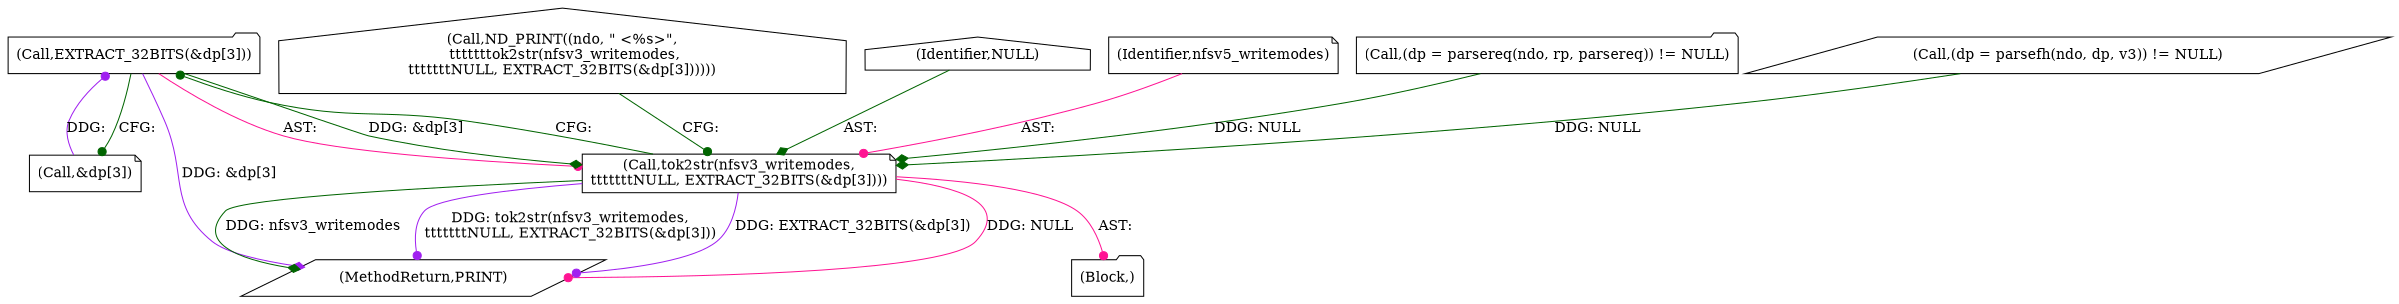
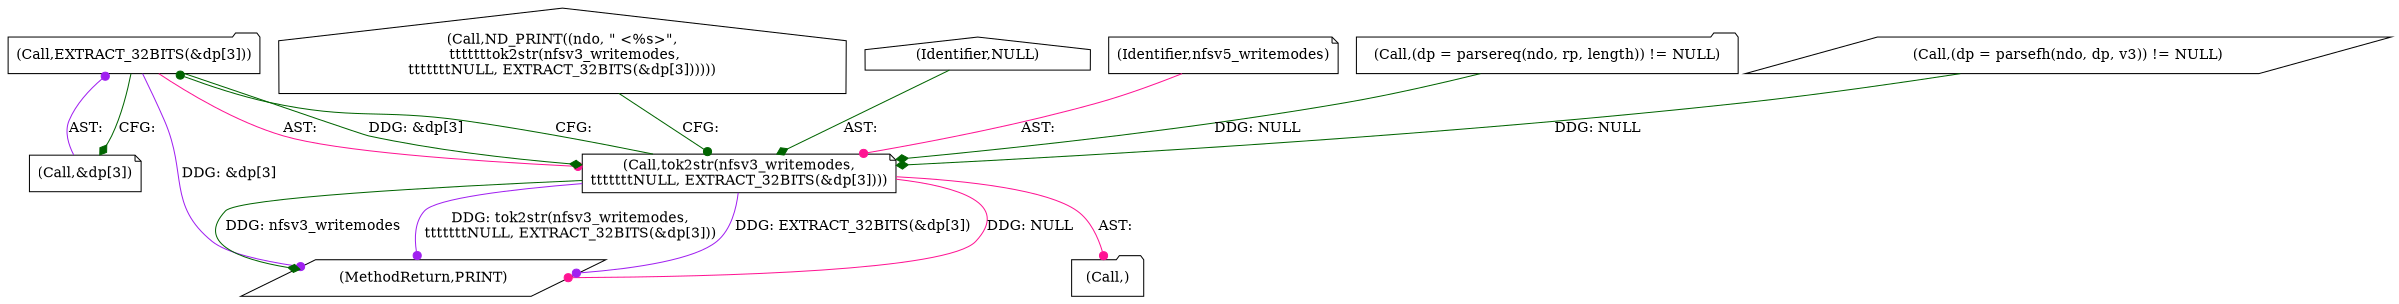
(1547, 55) -> (1547, 55)
(121, 112) -> (121, 112)
(88, 128) -> (88, 128)
(184, 203) -> (184, 203)
(1108, 278) -> (1108, 278)
